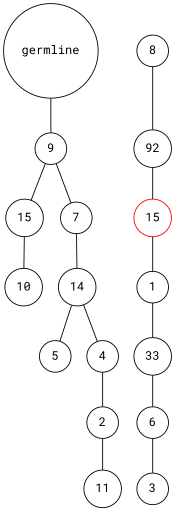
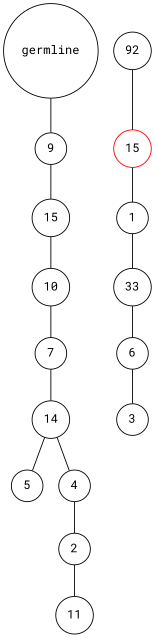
(153, 51) -> none
(64, 183) -> (51, 322)
